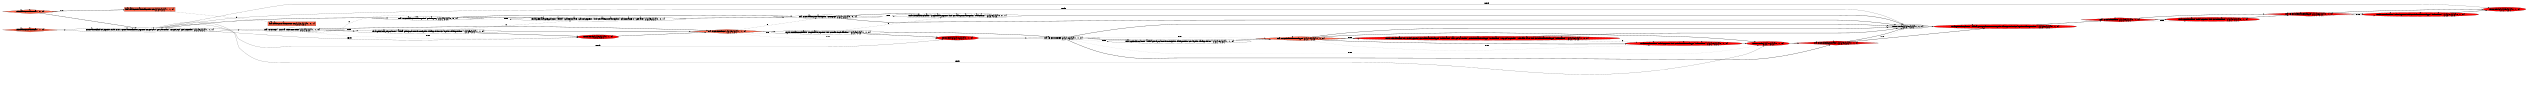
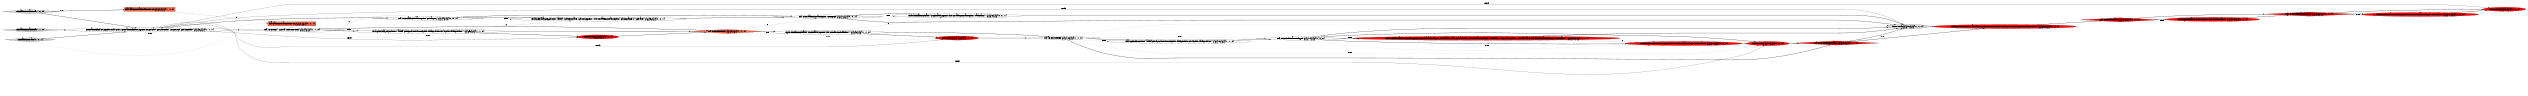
(30, 12) -> (30, 12)
(1479, 24) -> (1479, 24)
(30, 30) -> (30, 30)
(1301, 39) -> (1301, 39)
none -> (30, 40)
